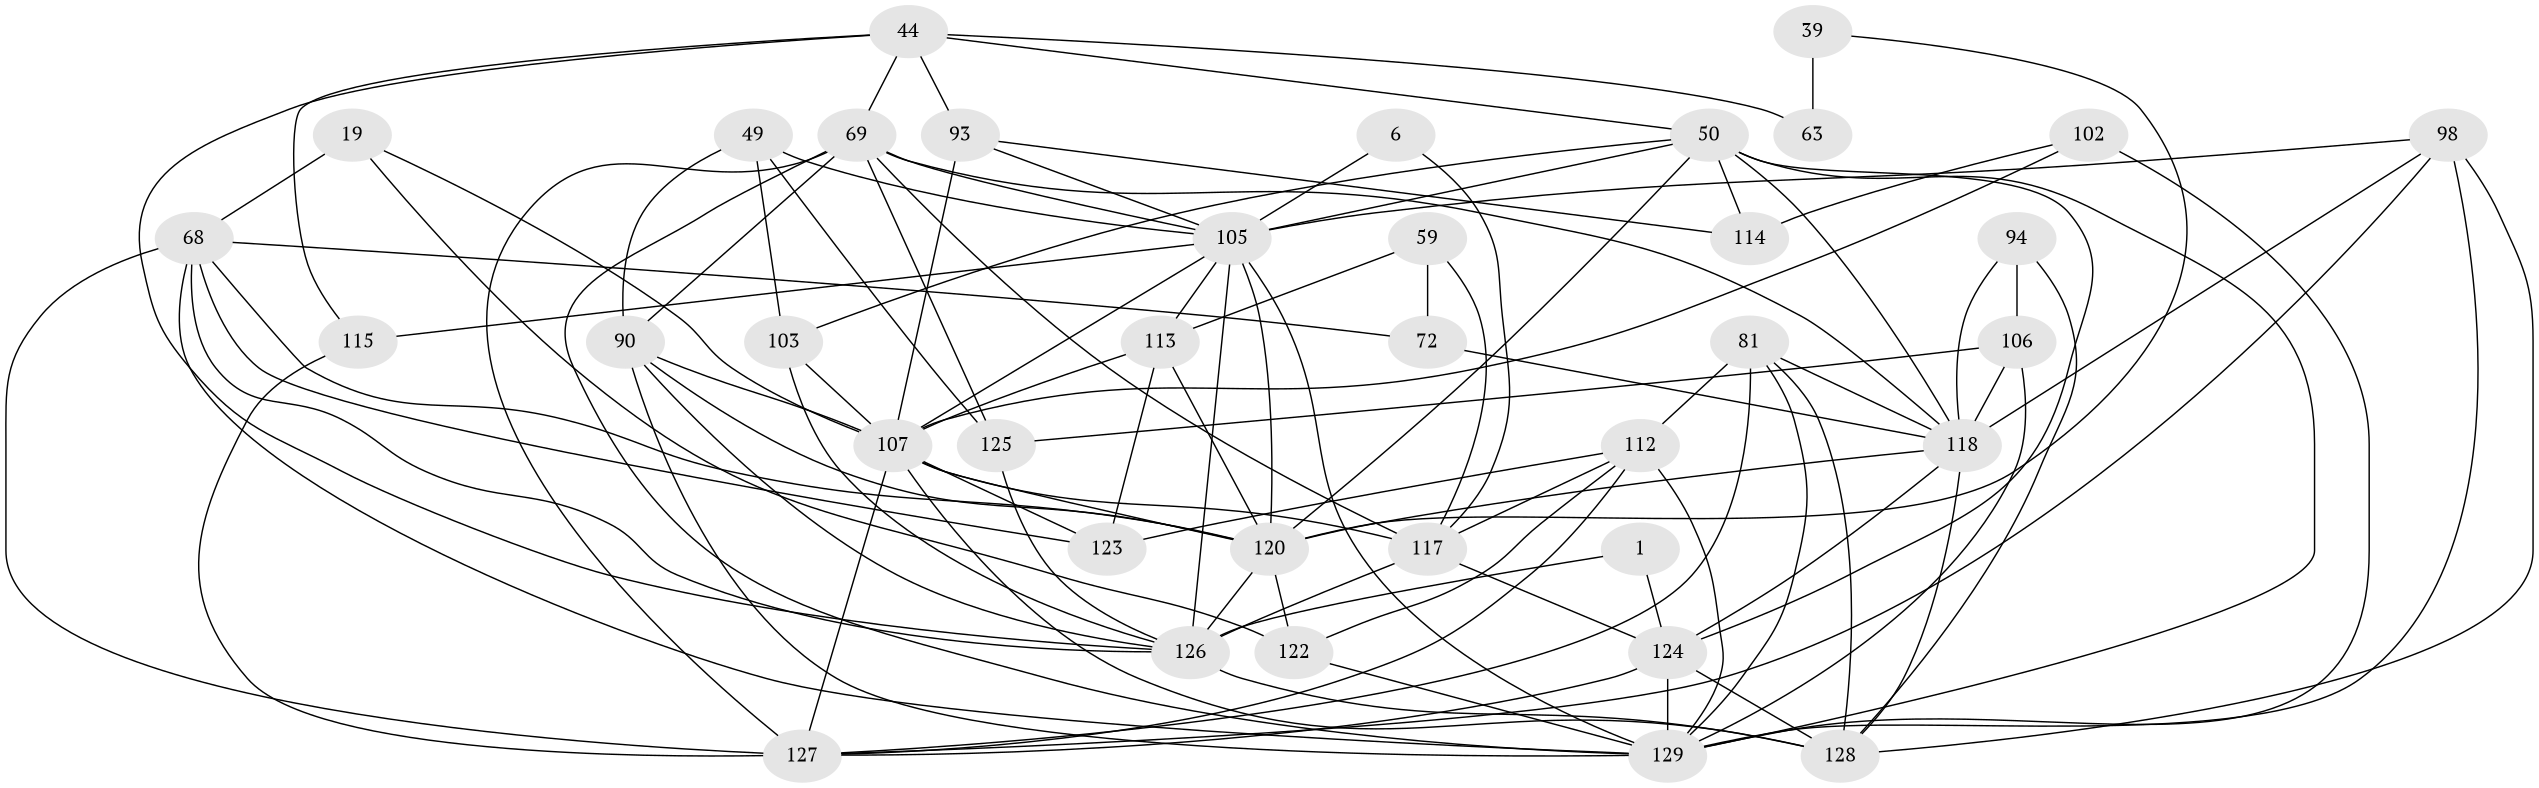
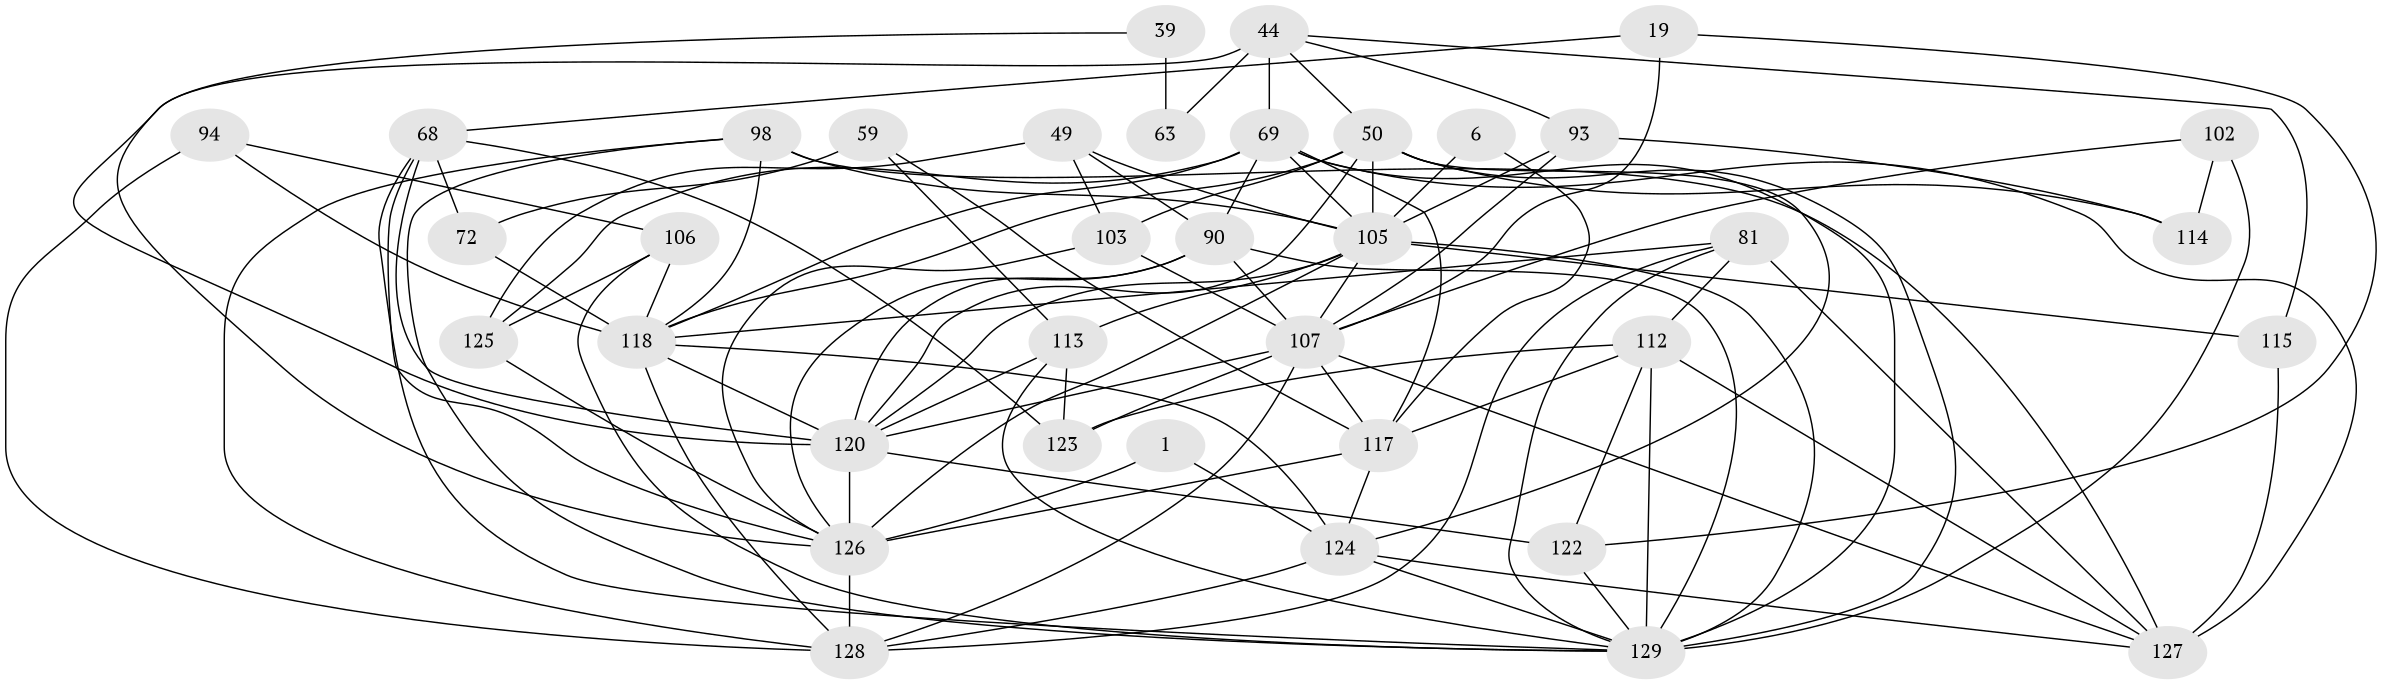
(1024, 389) -> (1220, 573)
(173, 672) -> none
